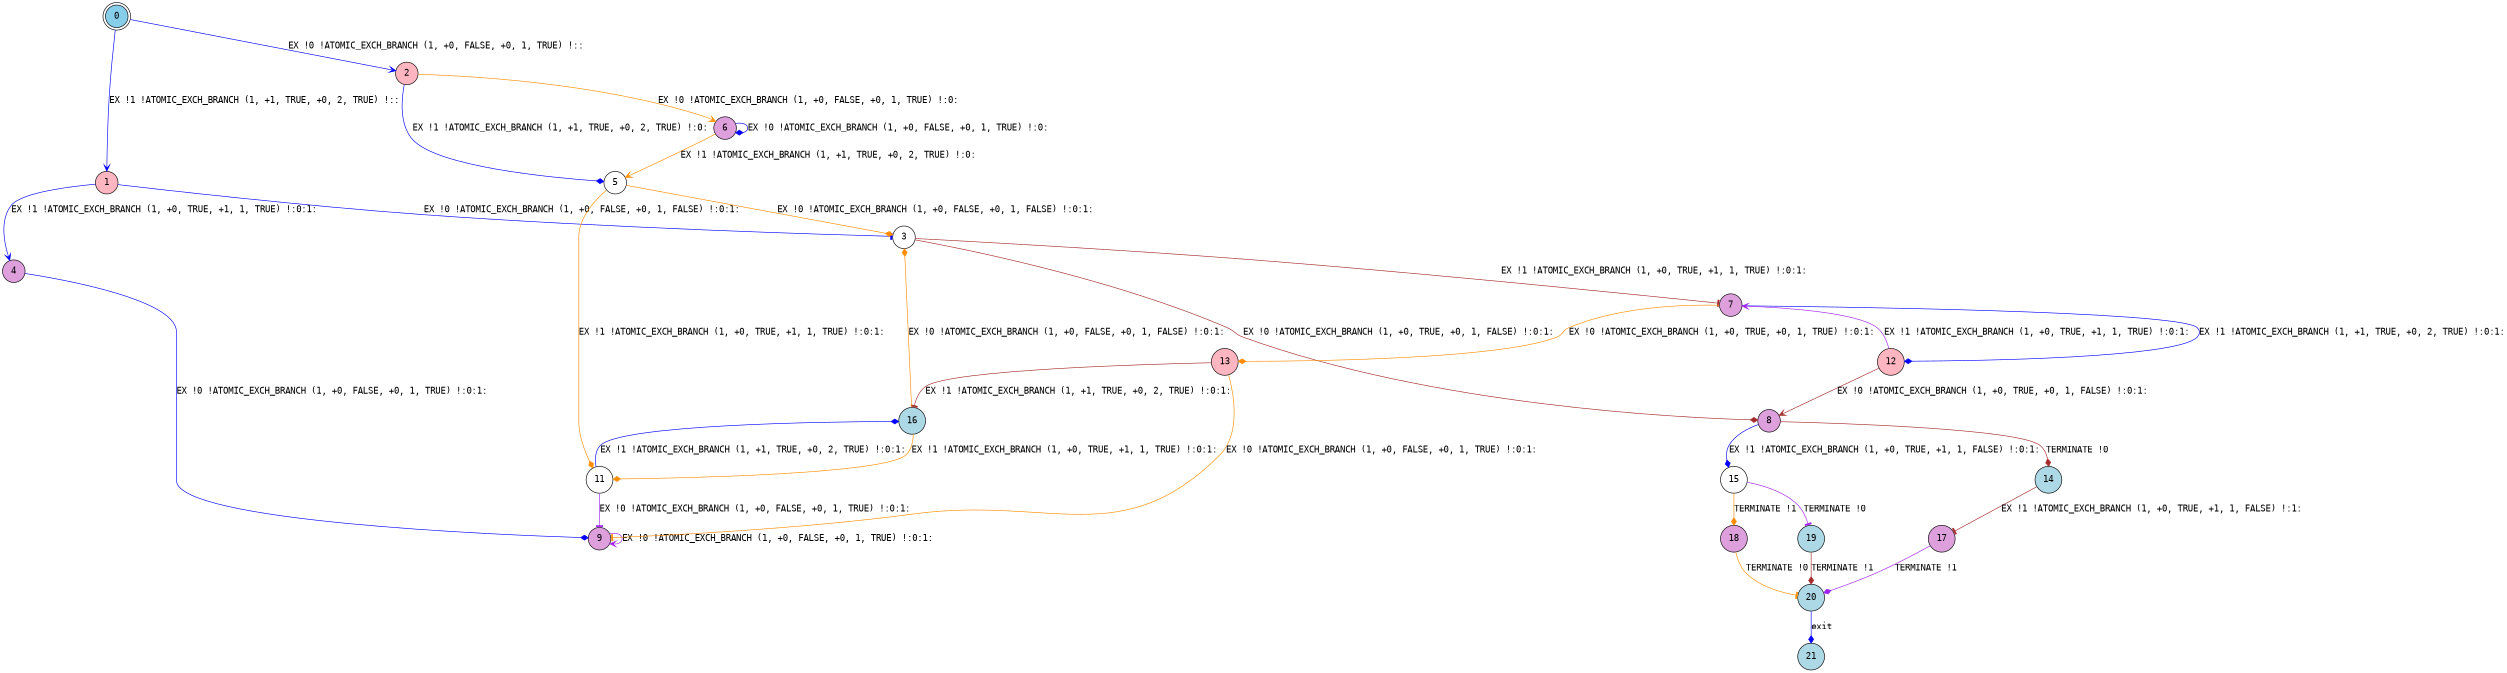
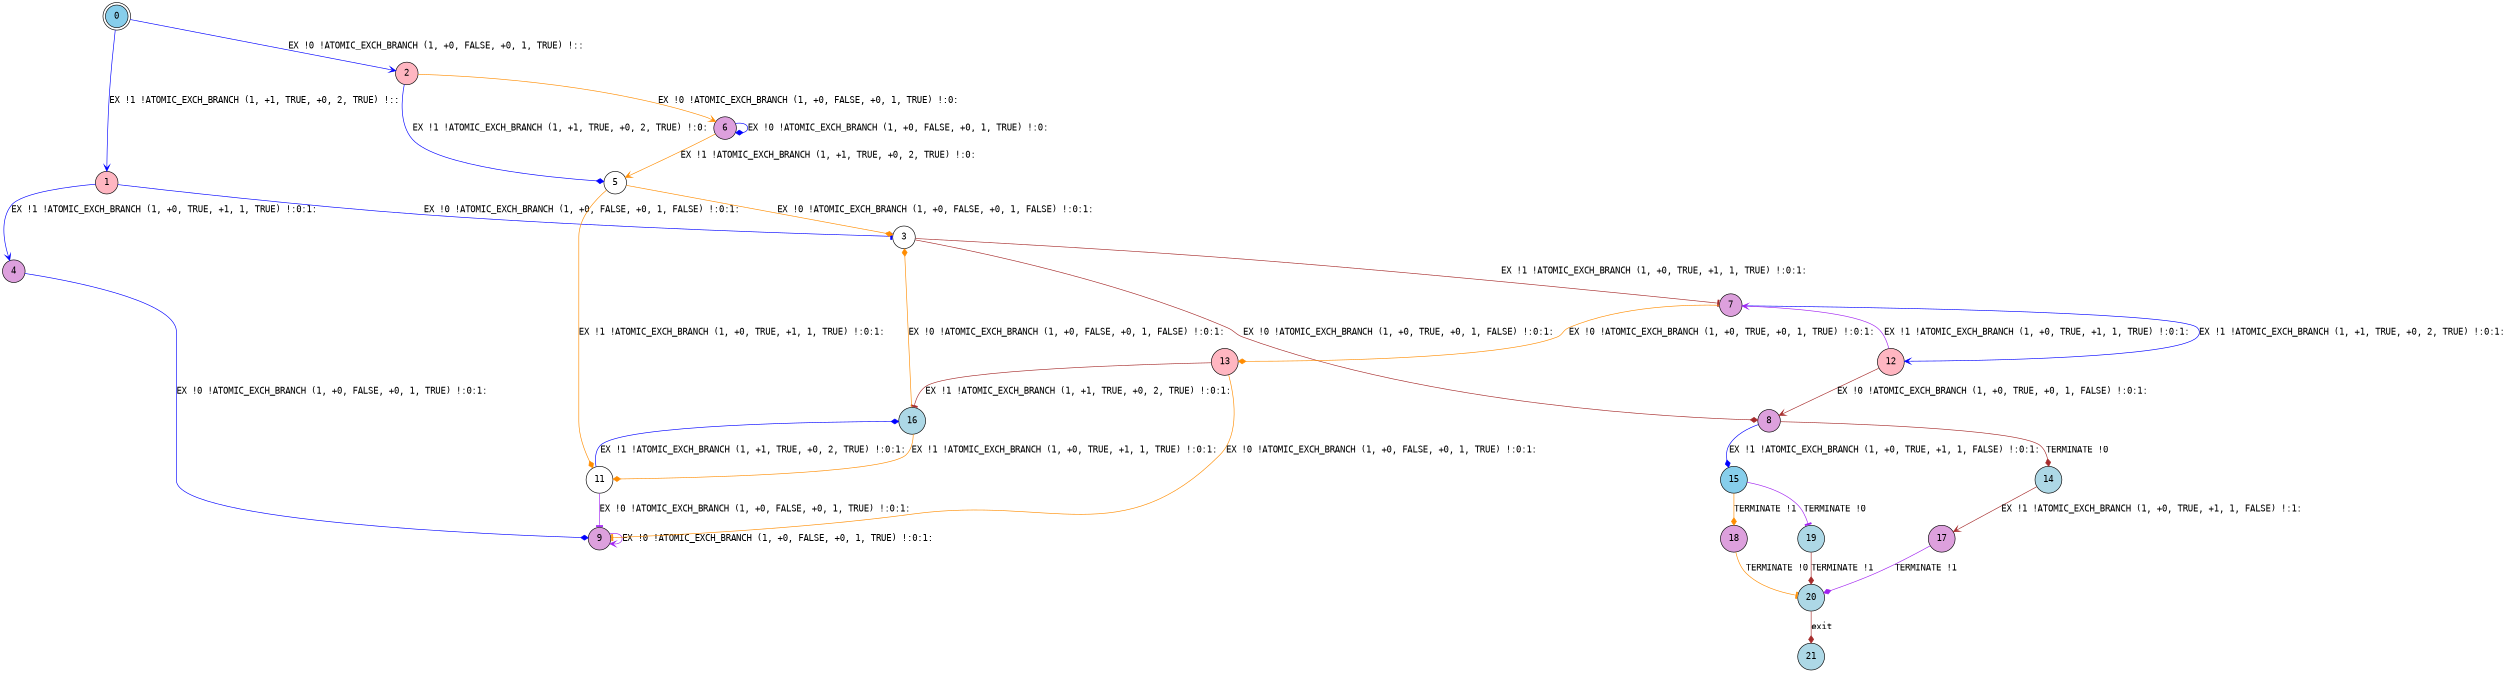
(2119, 317) -> (2120, 317)
(1734, 480) -> (1734, 480)
(1996, 509) -> (1998, 508)
(1811, 623) -> (1811, 623)
